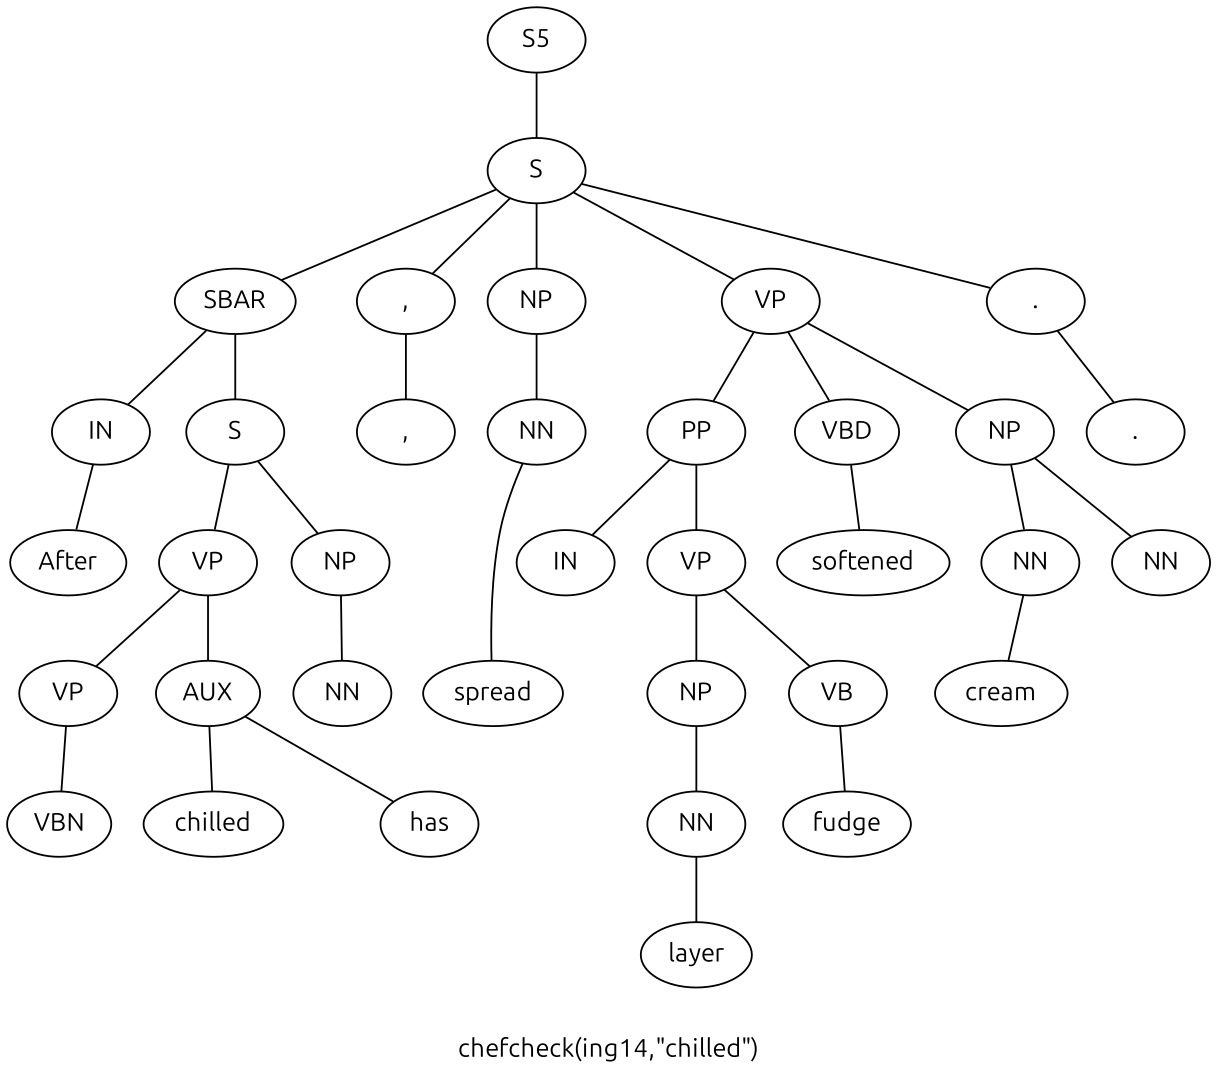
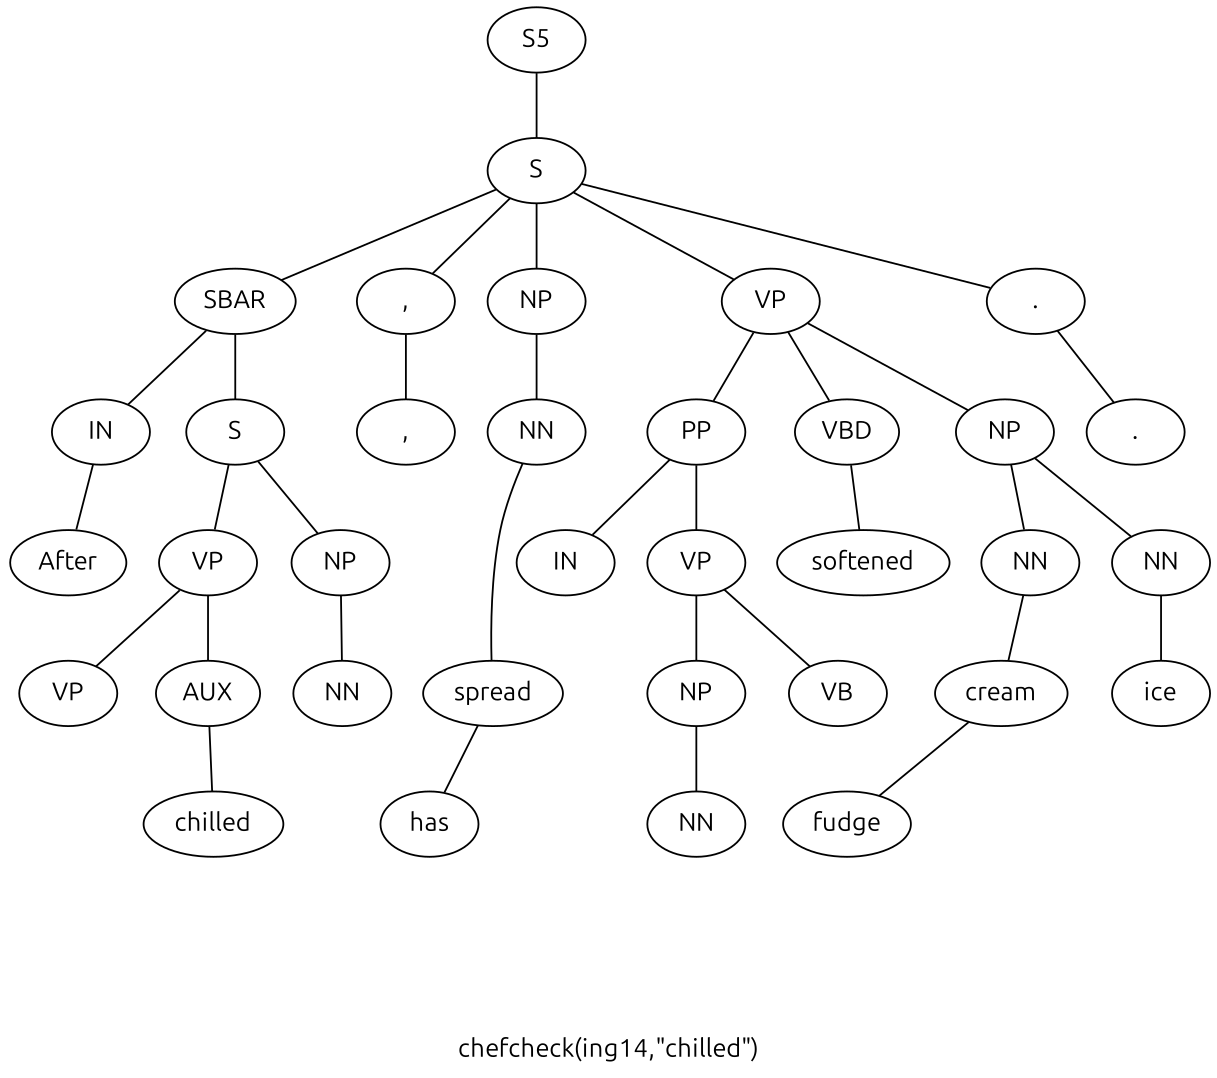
none -> (1161, 693)
(319, 759) -> (461, 759)
(842, 759) -> (924, 759)
(59, 824) -> none
(696, 955) -> none
